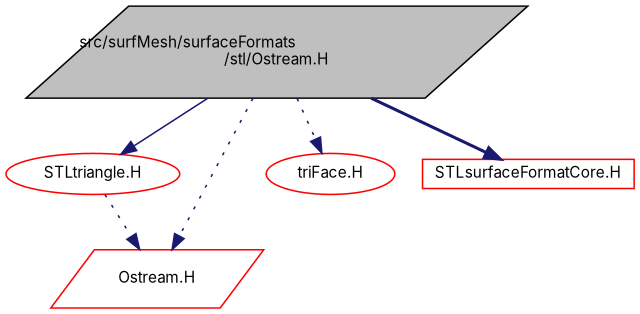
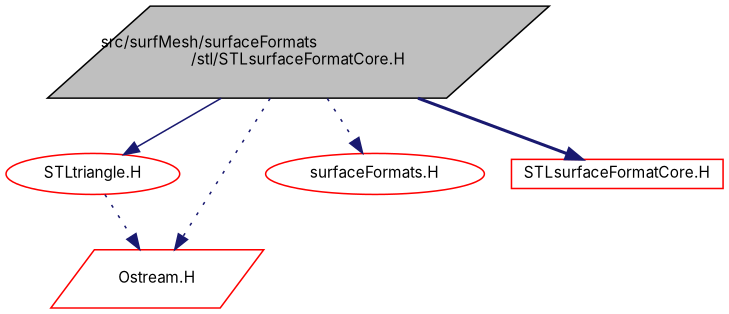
(277, 52) -> (298, 52)
(331, 174) -> (375, 174)
